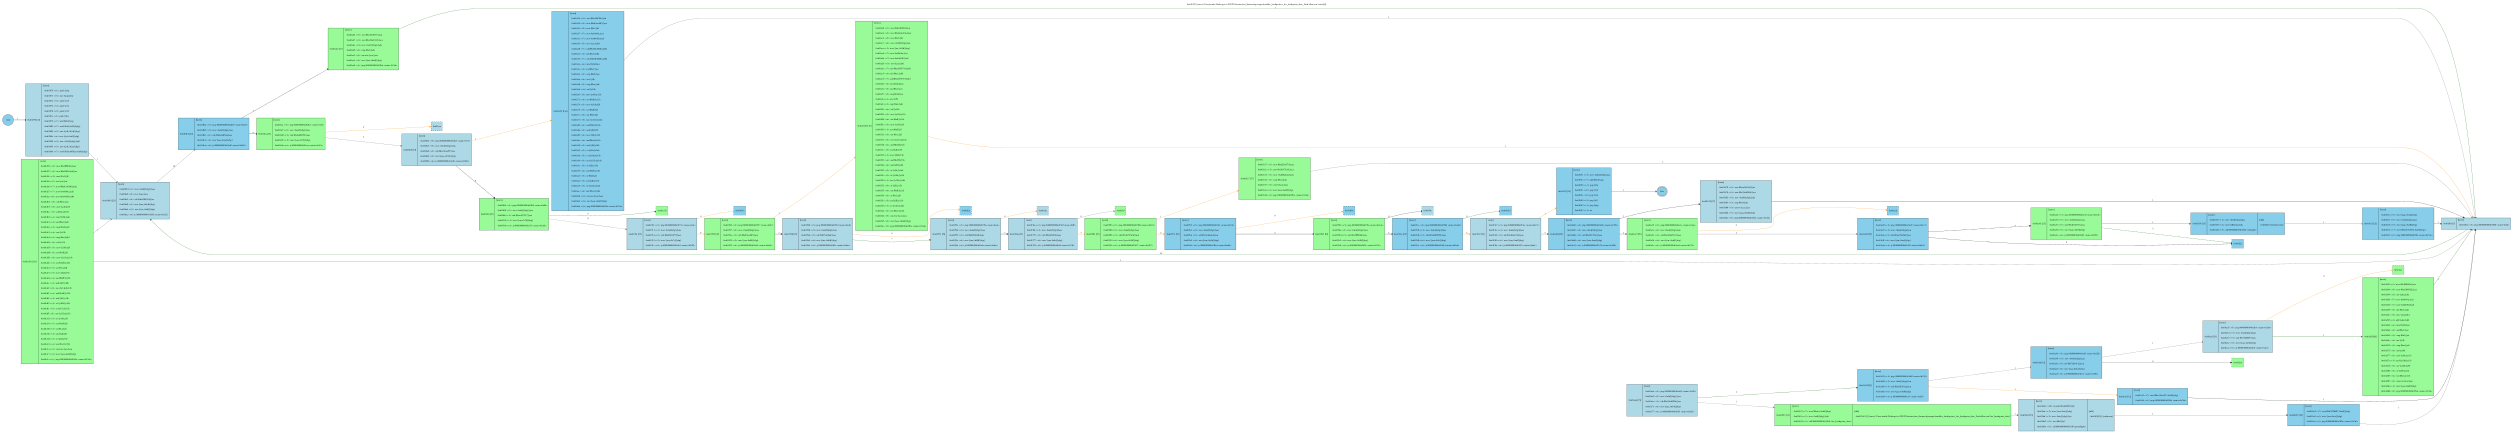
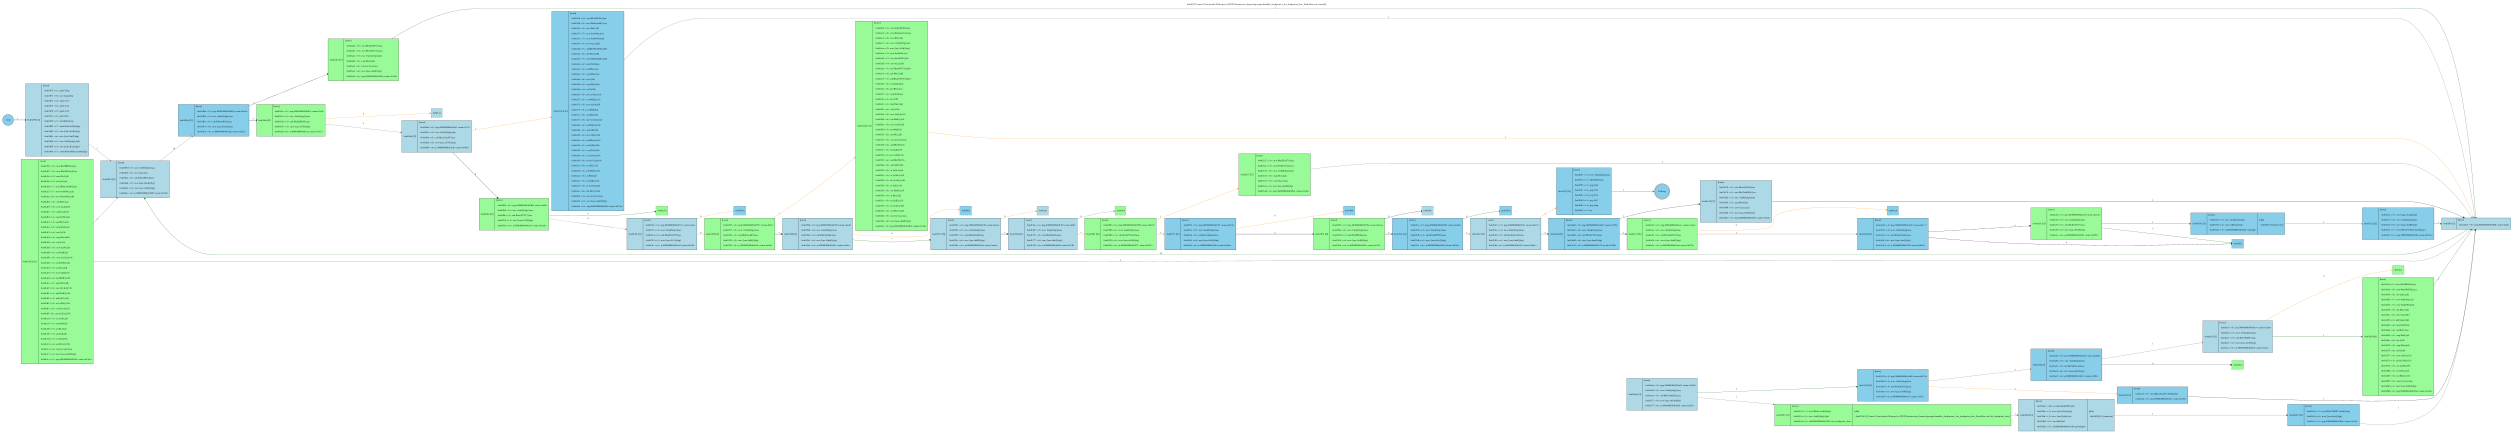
(1662, 191) -> (1662, 191)
